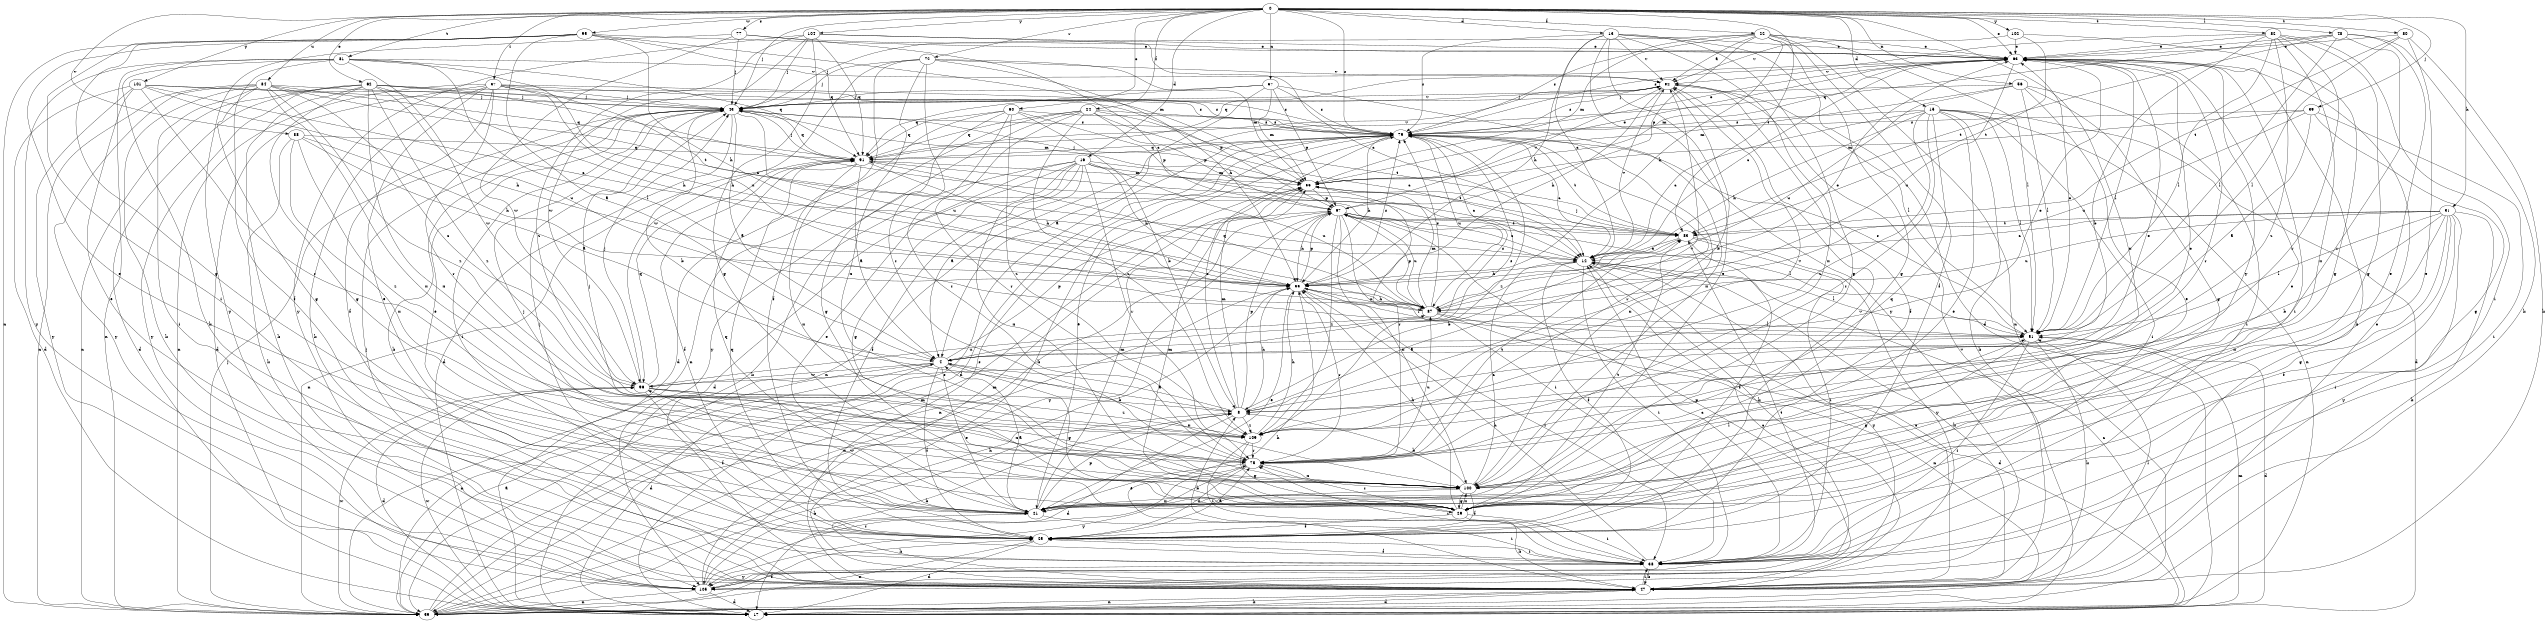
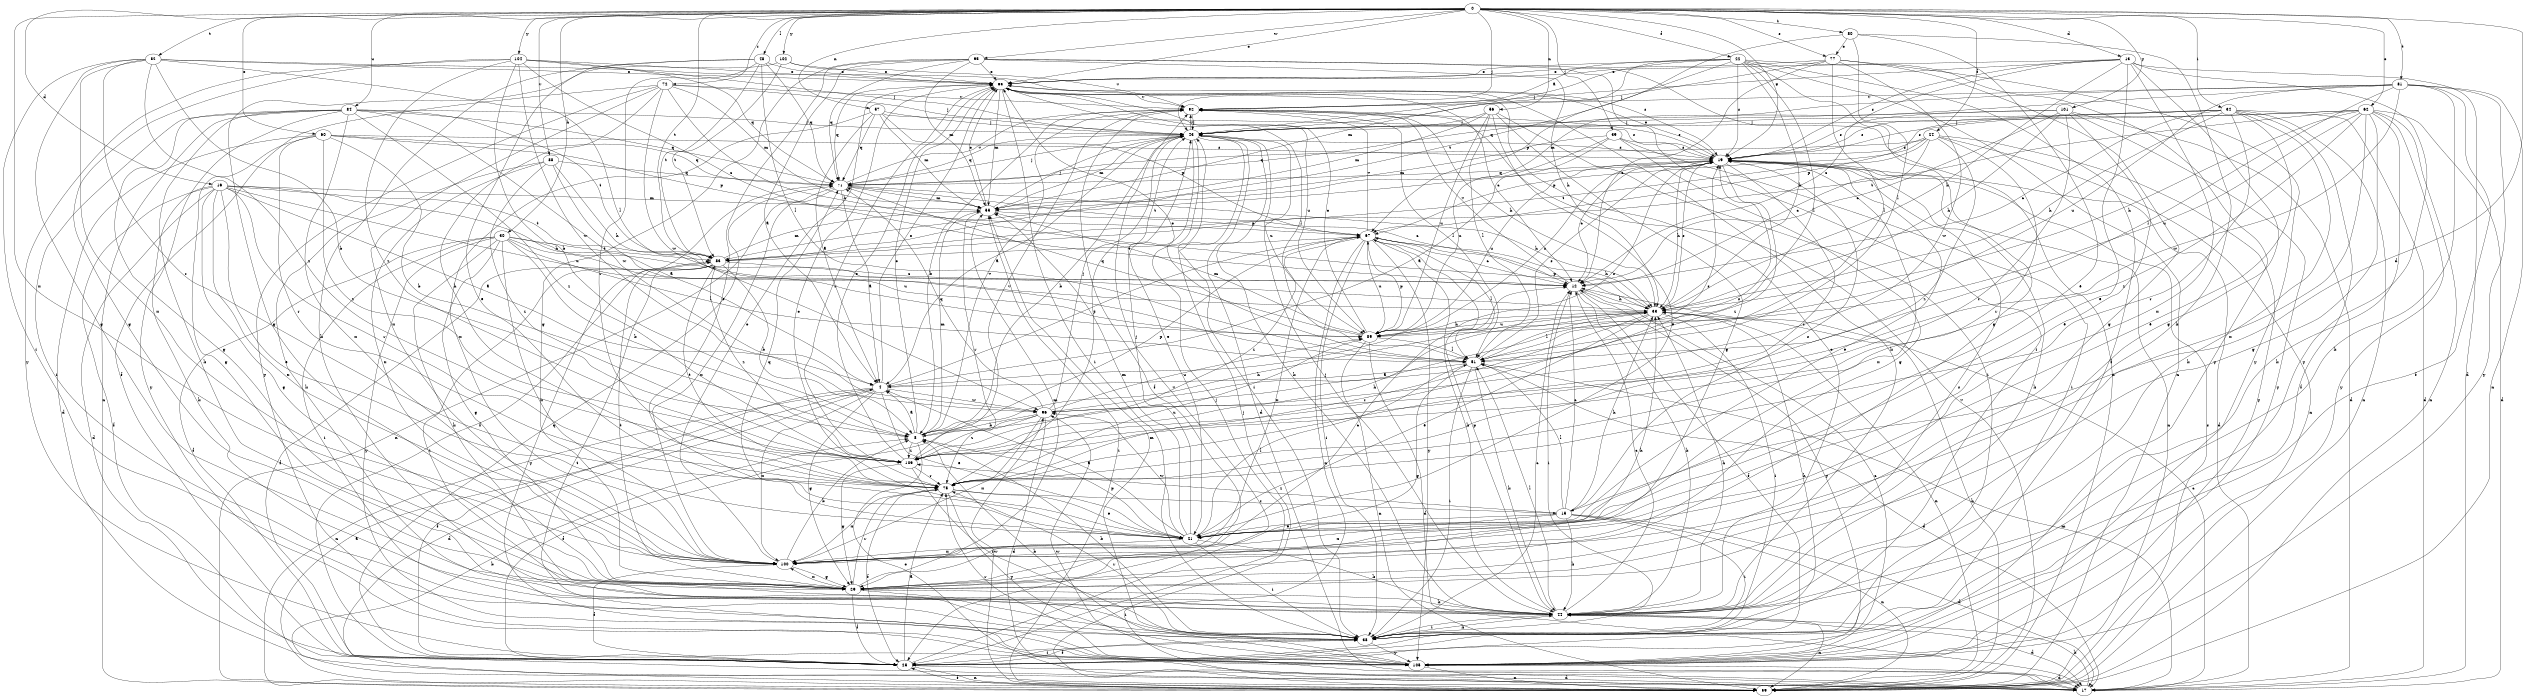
(2184, 51) -> (1842, 45)
(493, 84) -> (2229, 110)
none -> (1969, 110)
(1401, 135) -> (1720, 160)
(862, 160) -> (840, 185)
(1577, 211) -> (797, 236)
(2448, 211) -> (502, 236)
(448, 236) -> (625, 261)
(896, 261) -> (455, 287)
(2246, 274) -> (747, 324)
(1060, 287) -> (1095, 312)
(1787, 287) -> (1781, 300)
(1892, 299) -> (1338, 539)
(1430, 312) -> (1370, 337)
none -> (623, 314)
(1681, 366) -> (1253, 503)
none -> (770, 396)
(923, 400) -> (1119, 451)
(603, 430) -> (1266, 489)
none -> (2158, 438)
(1335, 493) -> (950, 549)
(1068, 514) -> (906, 564)
none -> (1768, 517)
(1643, 590) -> (1560, 615)
none -> (500, 623)
